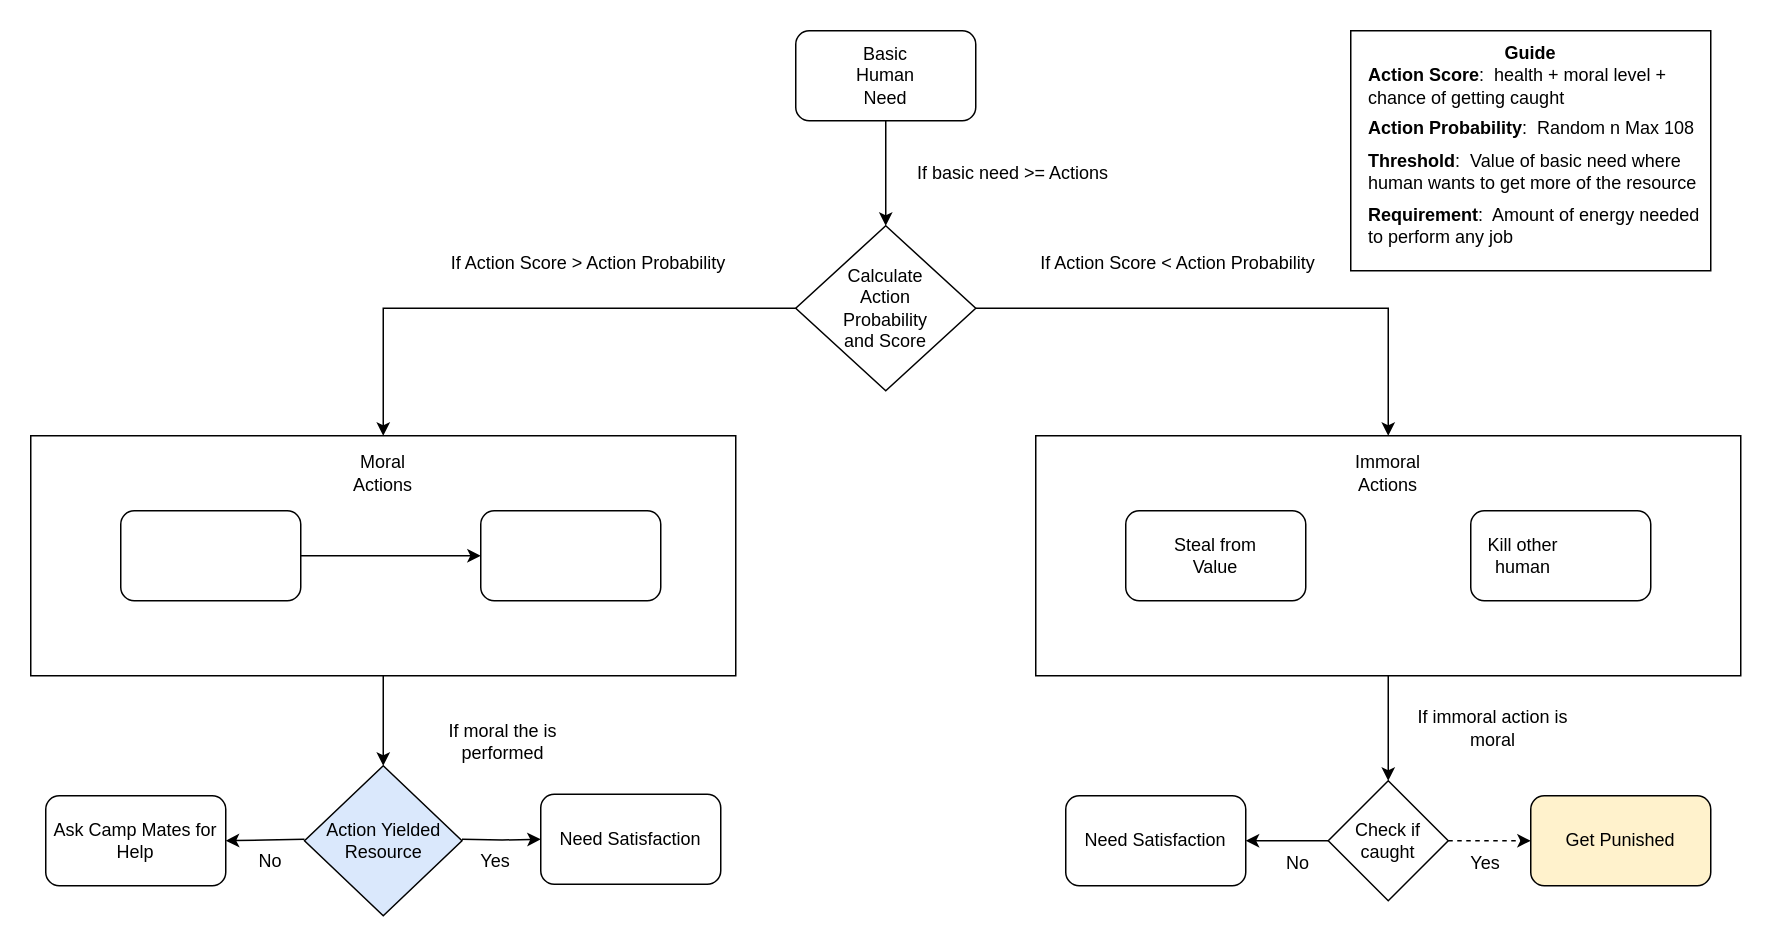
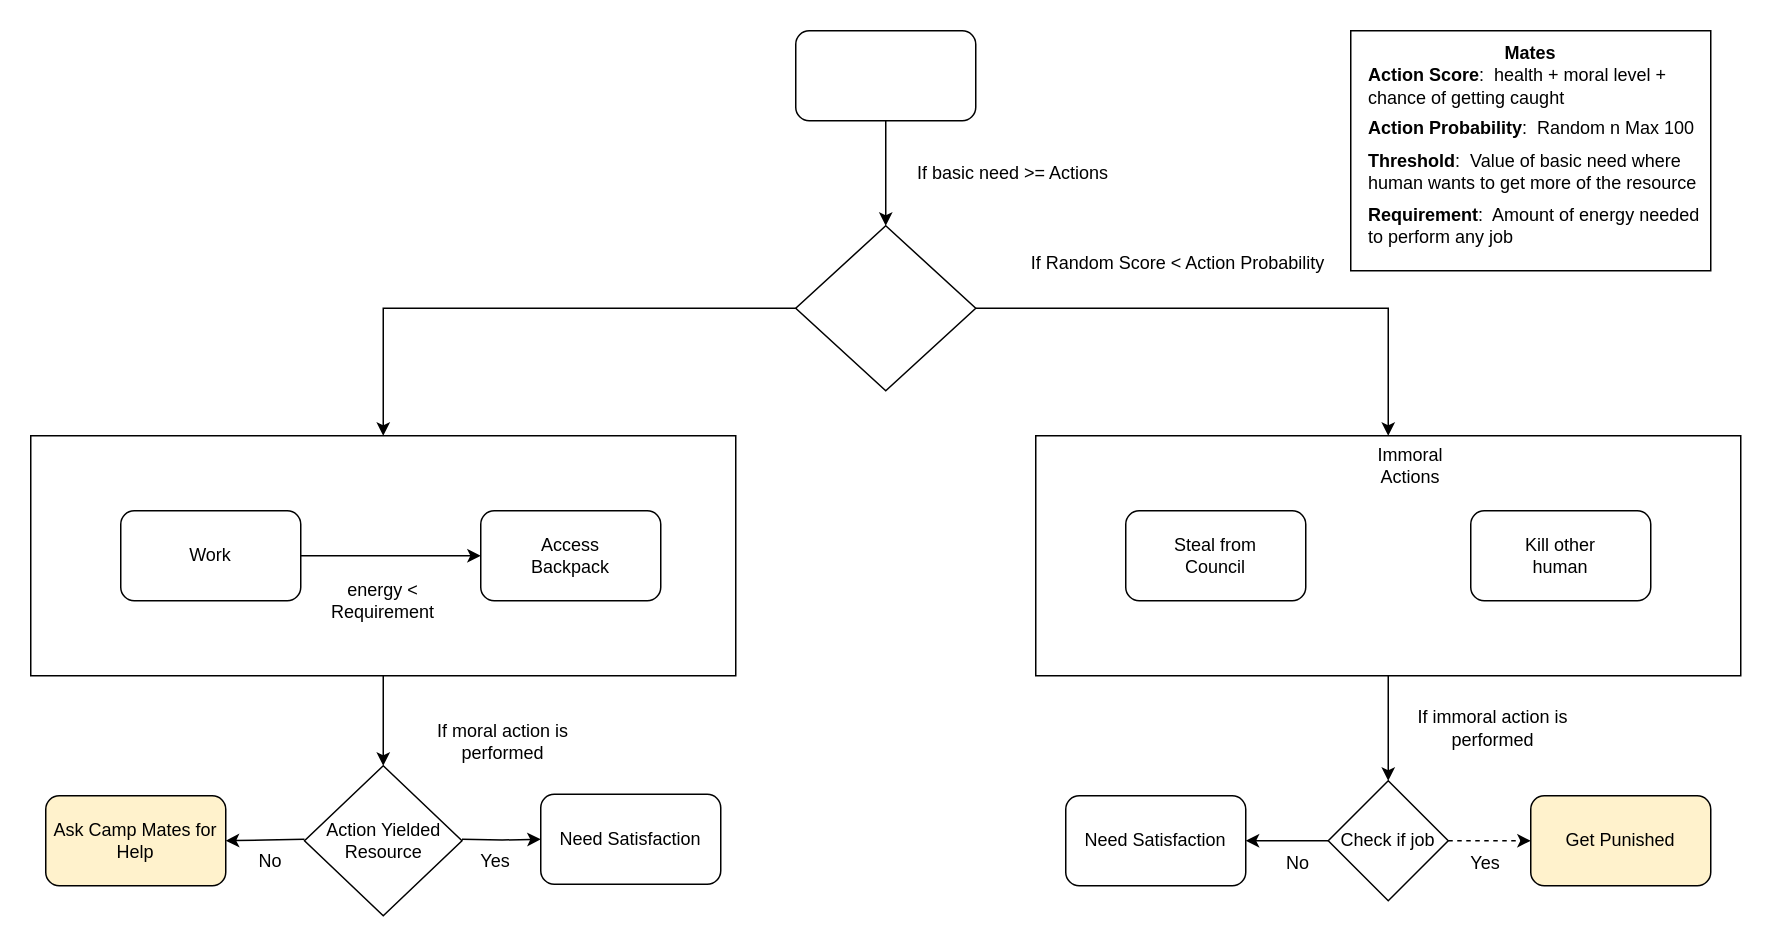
(1531, 53) -> (1531, 53)
(886, 76) -> none
(1532, 128) -> (1532, 128)
(589, 263) -> none
(1178, 263) -> (1178, 263)
(886, 308) -> none
(383, 473) -> none
(1388, 473) -> (1411, 466)
none -> (211, 556)
none -> (571, 556)
(1216, 556) -> (1216, 556)
(1523, 556) -> (1561, 556)
none -> (383, 601)
(1493, 728) -> (1493, 728)
(503, 742) -> (503, 742)
(136, 841) -> (136, 841)
(383, 841) -> (383, 841)
(1388, 841) -> (1388, 841)
